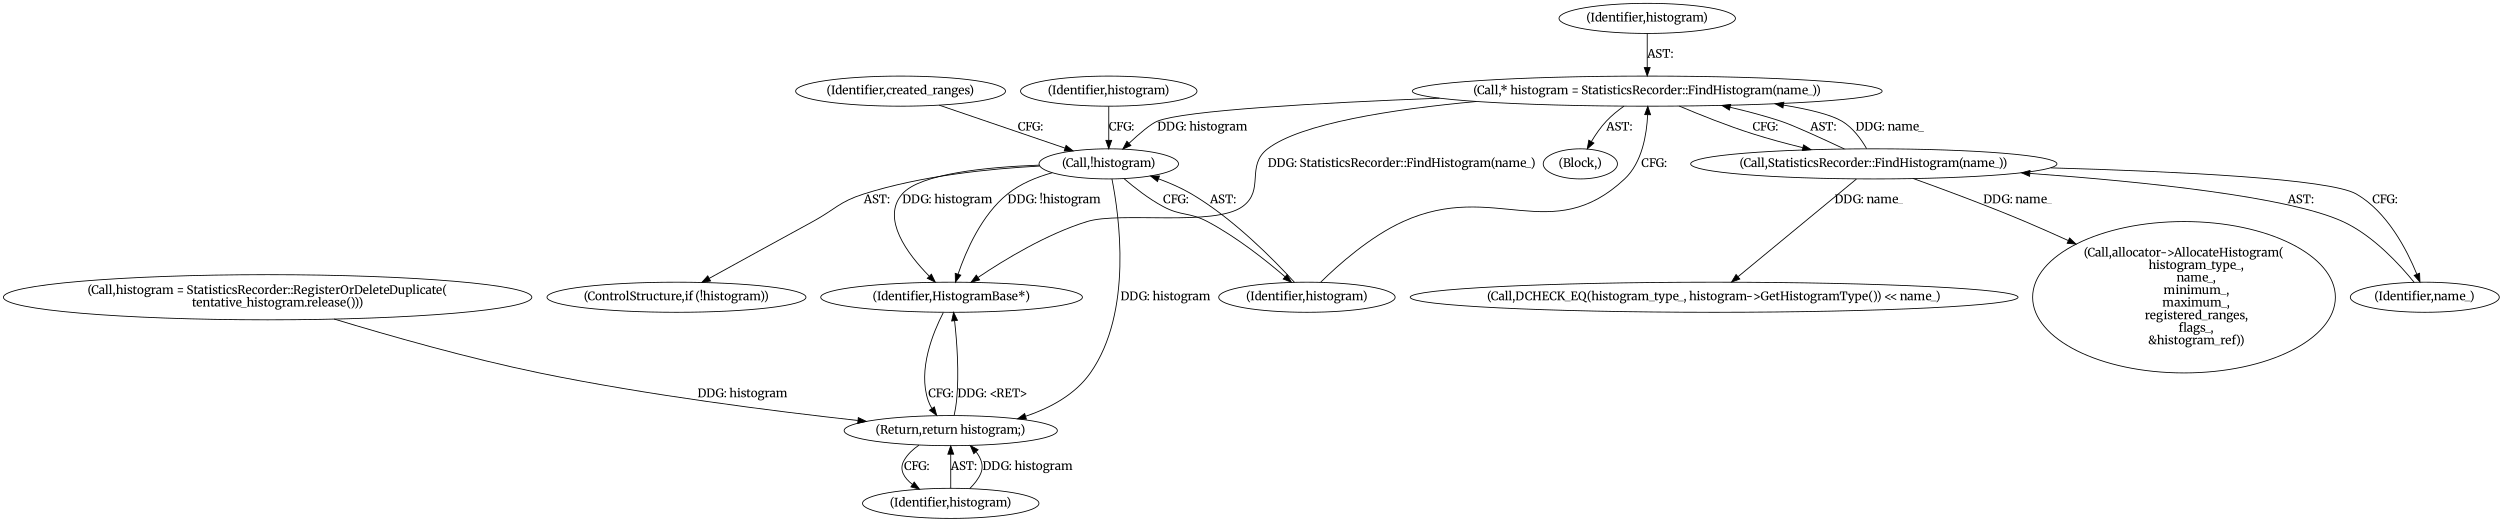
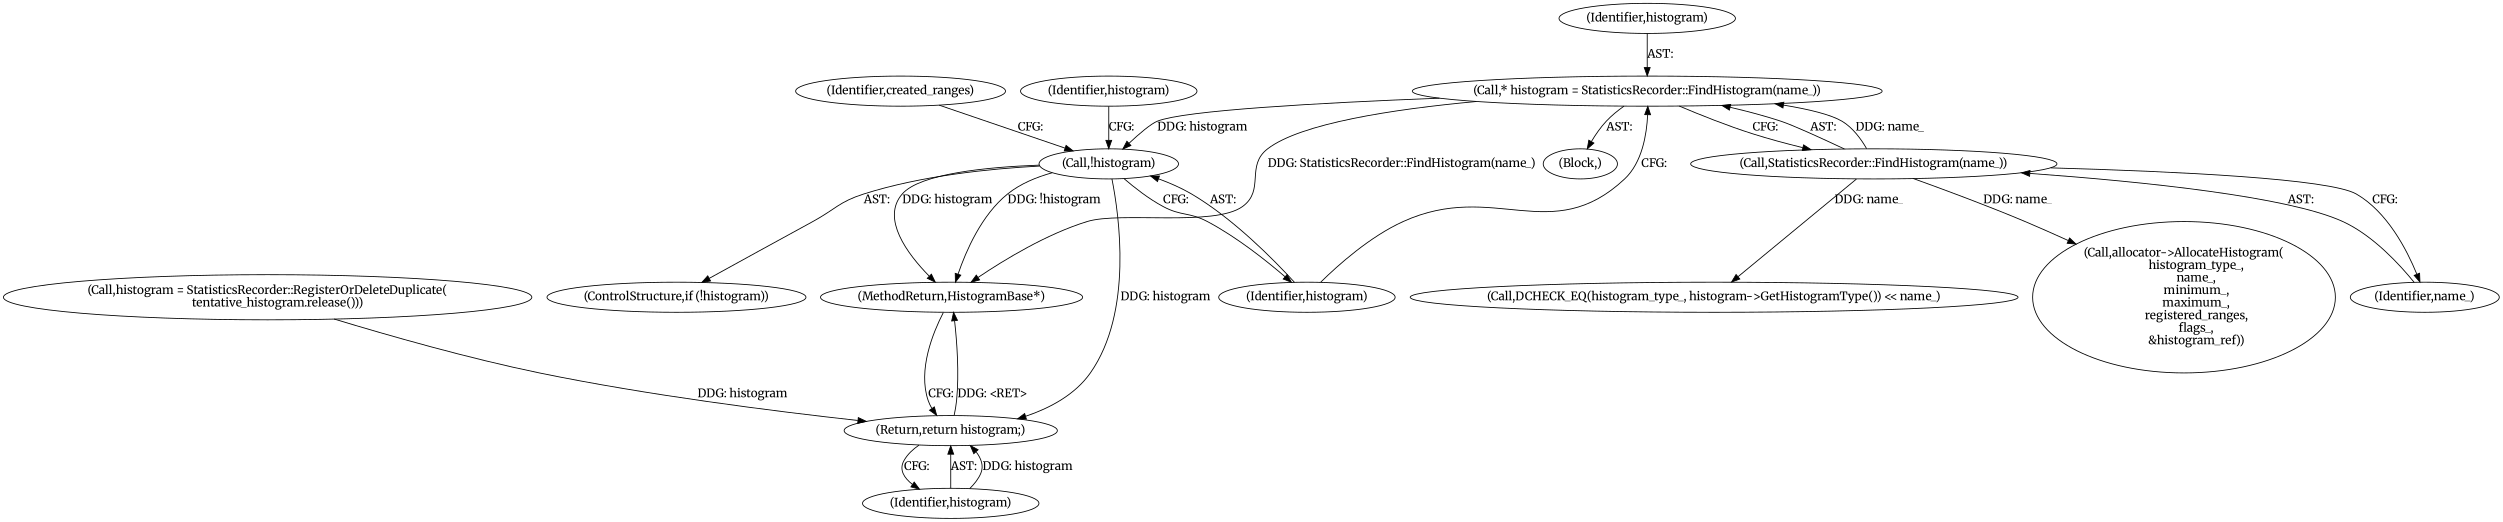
(952, 297) -> (952, 297)
